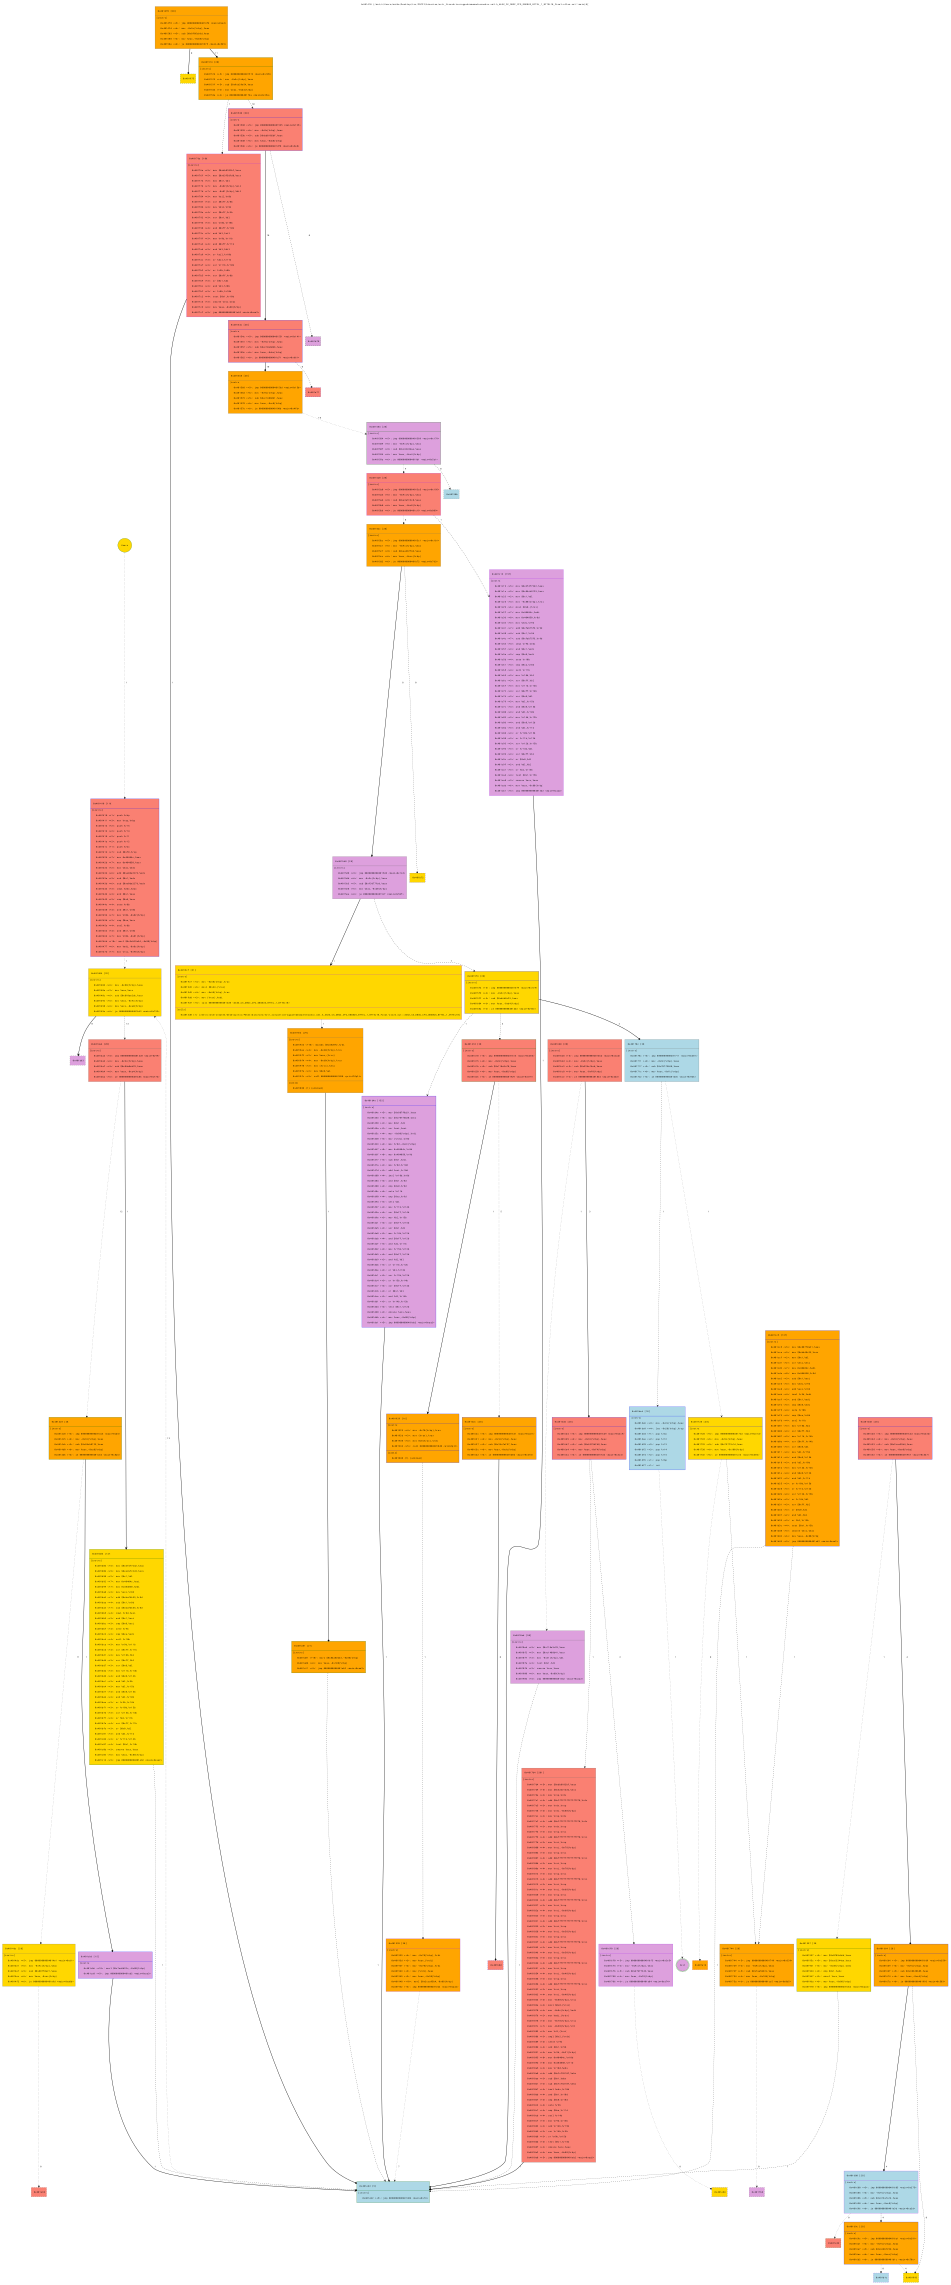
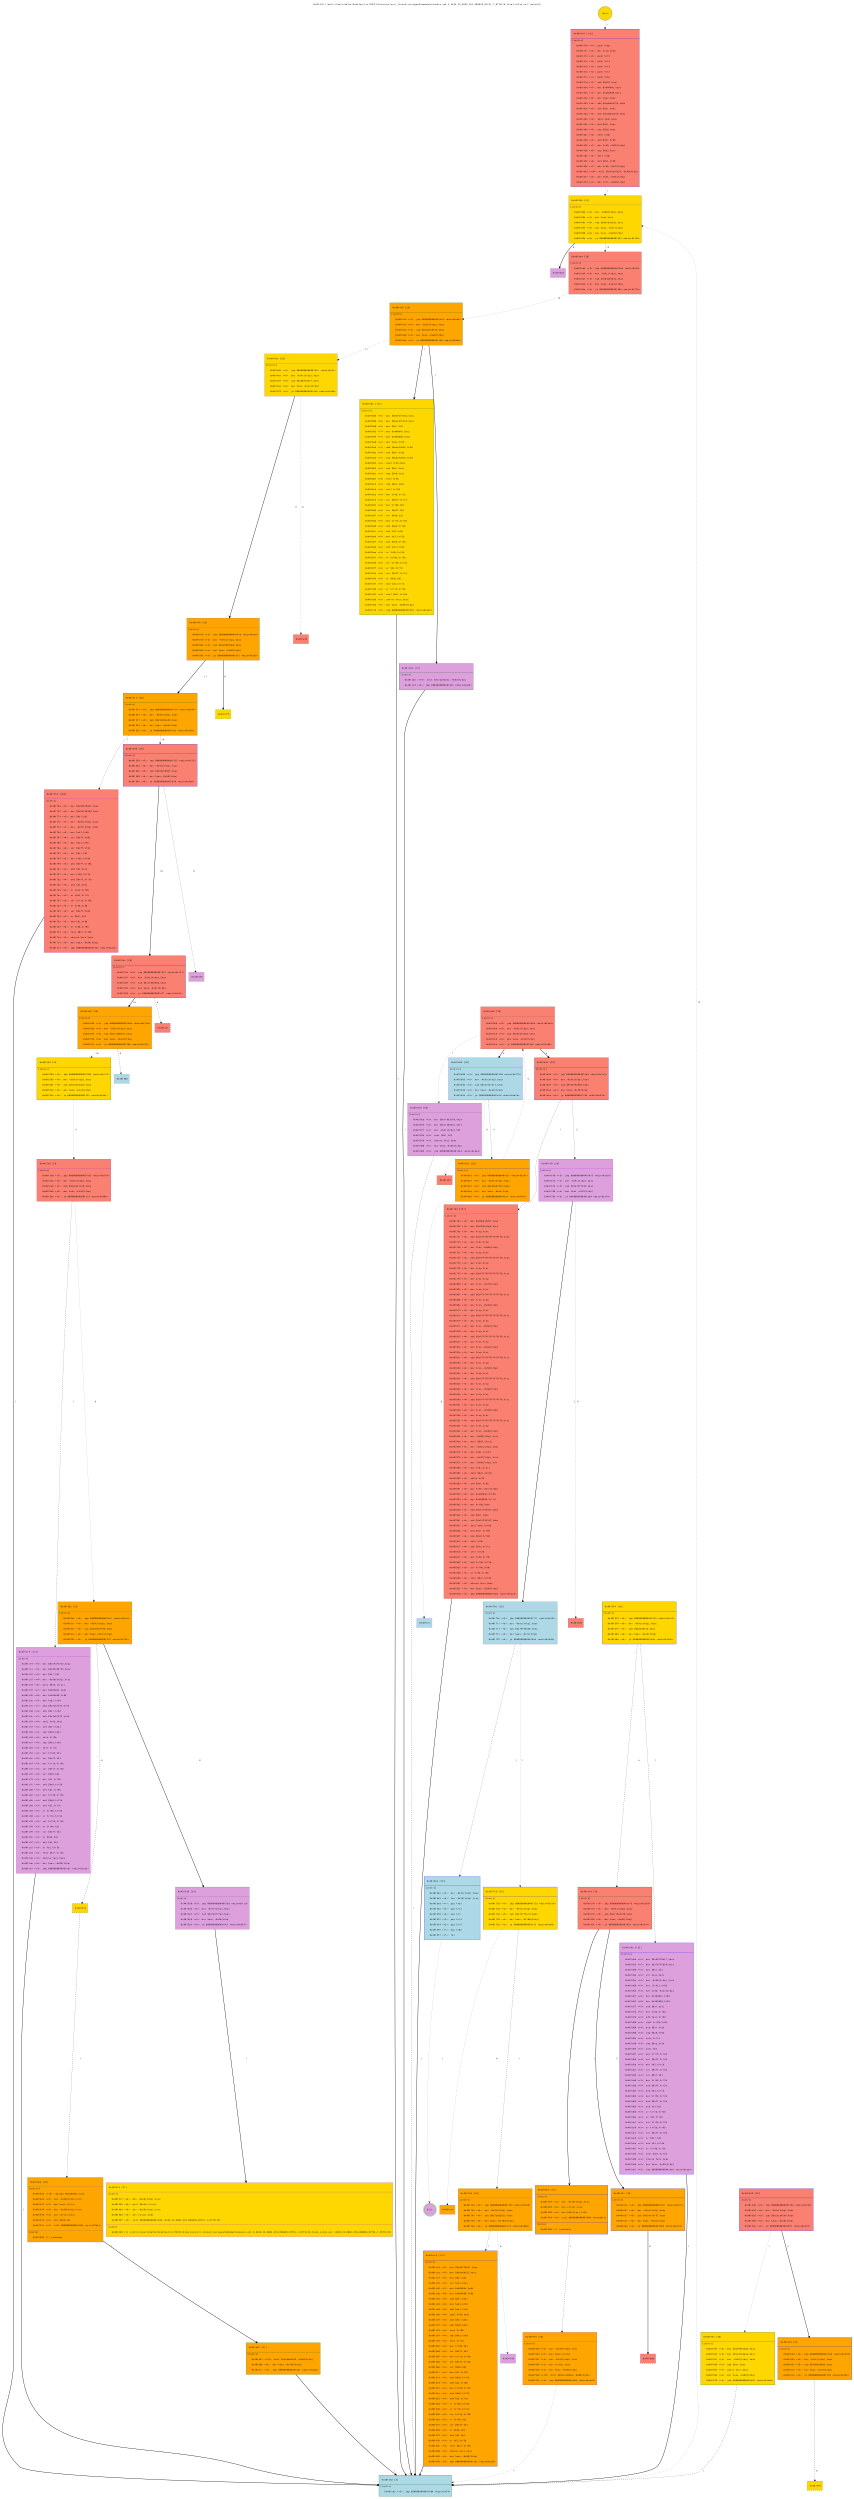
(404, 443) -> (74, 1079)
(444, 475) -> (119, 1061)
none -> (262, 506)
(408, 957) -> none
(591, 1014) -> (547, 1401)
(322, 1023) -> (73, 2044)
(499, 1248) -> (596, 2060)
(126, 1315) -> (419, 371)
(776, 1744) -> (488, 2240)
(335, 1929) -> (343, 2427)
(115, 1965) -> (436, 677)
(715, 1978) -> (422, 2470)
(156, 2064) -> (395, 1545)
(896, 2078) -> (502, 1052)
(720, 2192) -> (576, 1623)
(903, 2268) -> (523, 1106)
